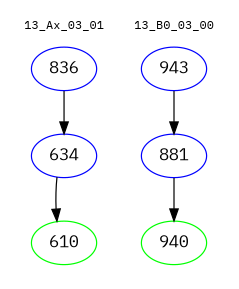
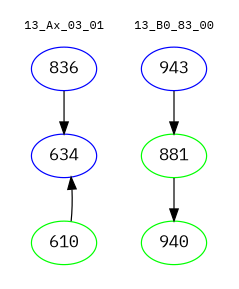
(175, 26) -> (175, 26)
(174, 156) -> (174, 156)
(56, 193) -> (72, 205)
